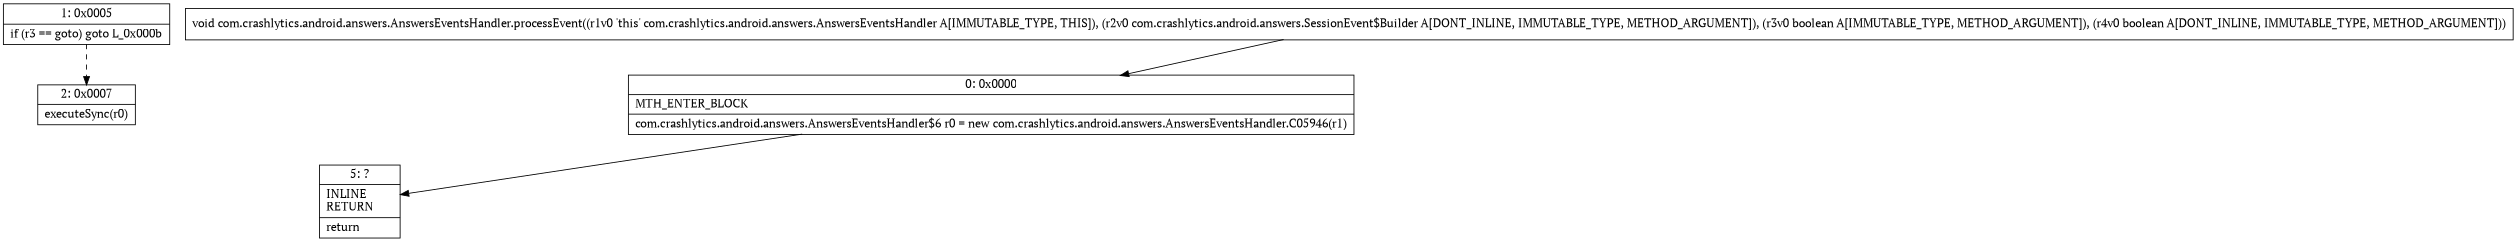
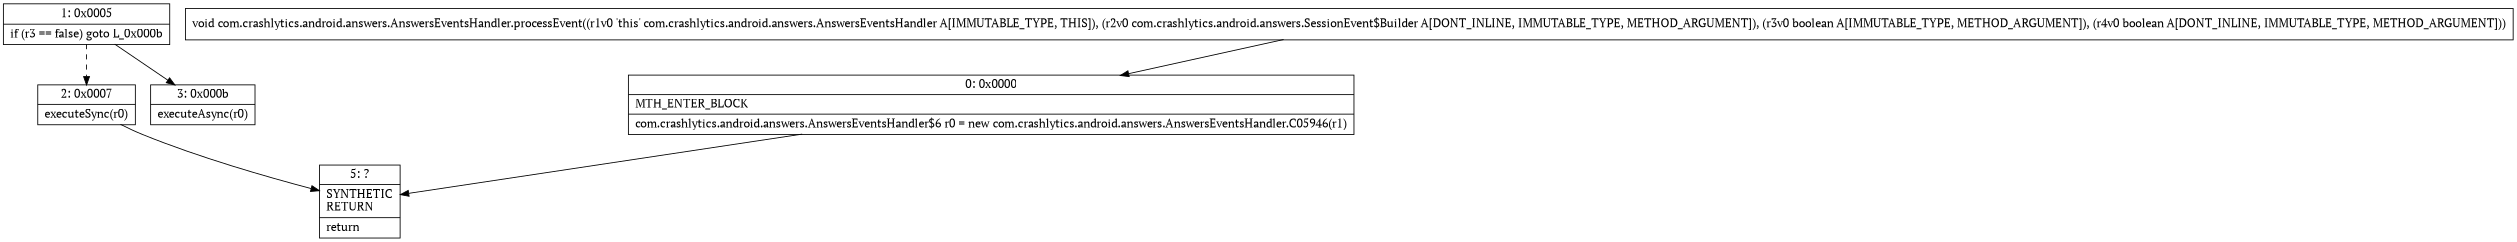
(86, 34) -> (87, 34)
none -> (203, 105)
none -> (214, 160)
(347, 194) -> (360, 194)
